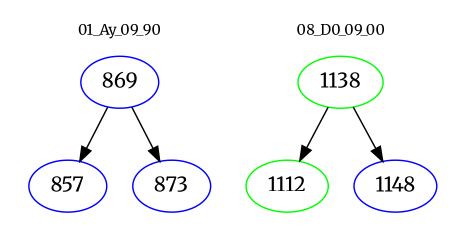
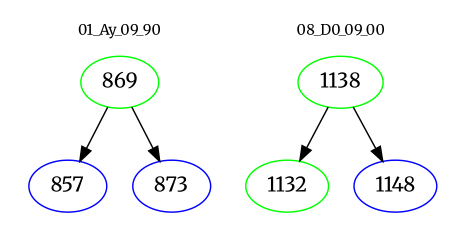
(120, 82) -> (120, 82)
(287, 186) -> (287, 186)
